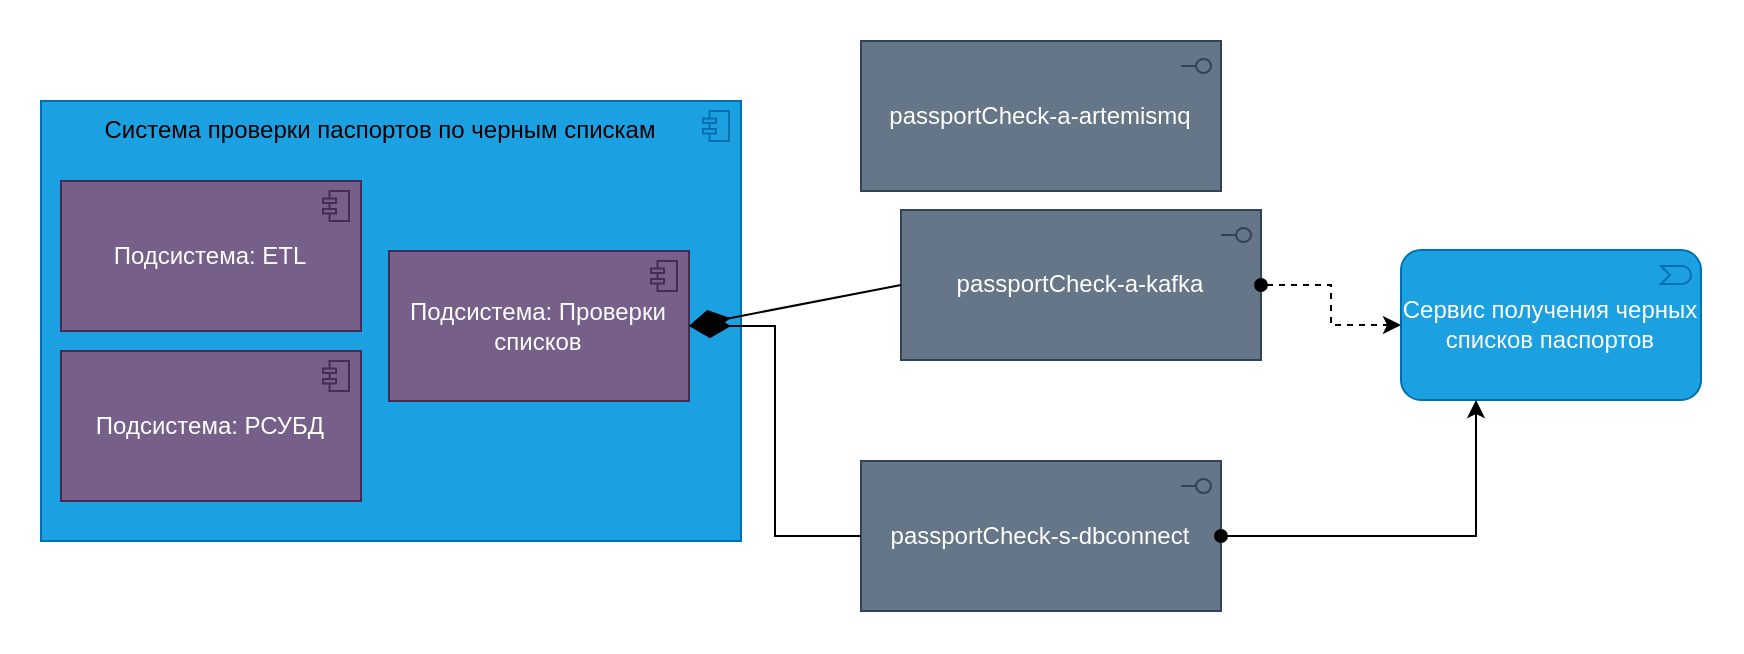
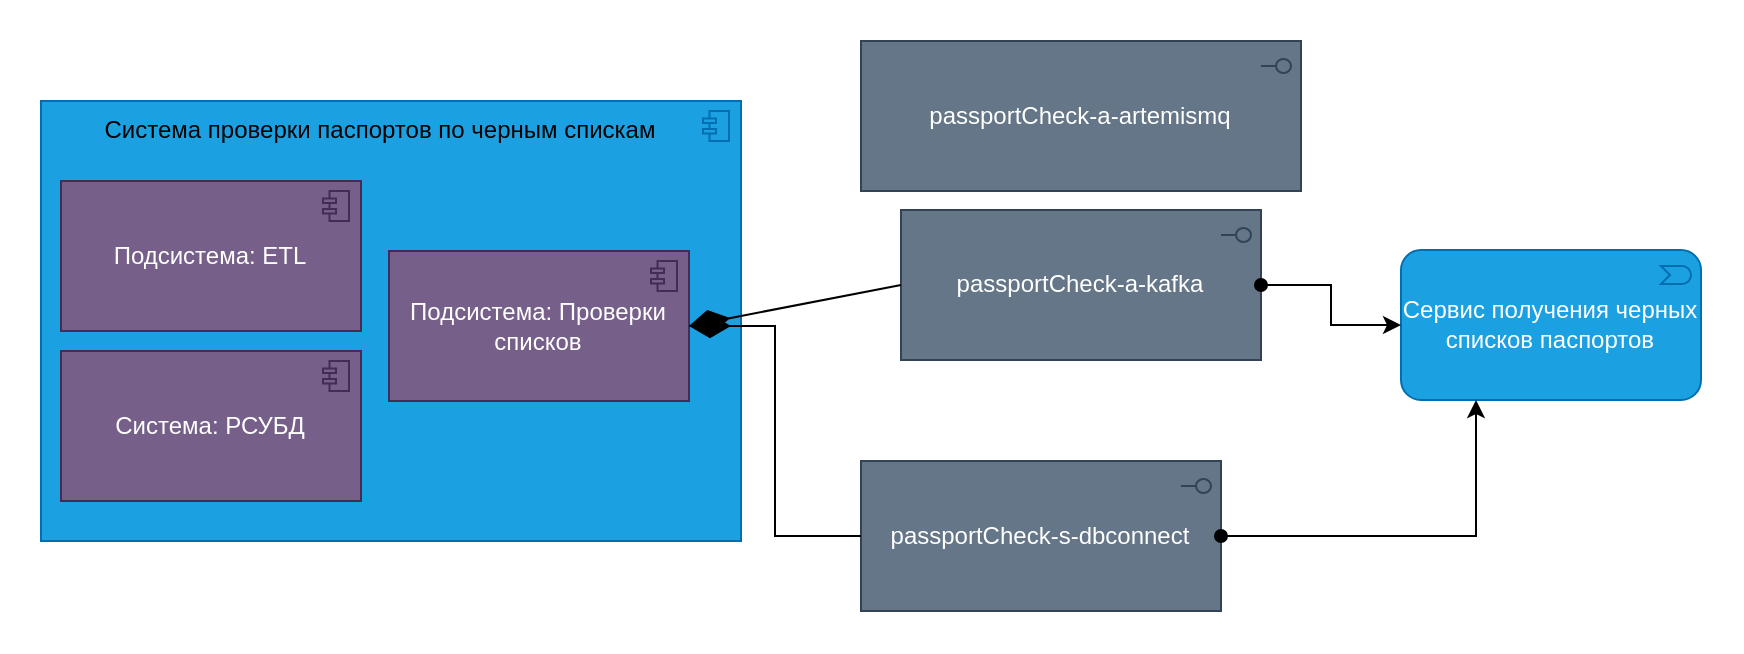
(1041, 116) -> (1081, 116)
(1331, 301) -> (1331, 301)
(211, 427) -> (211, 427)
